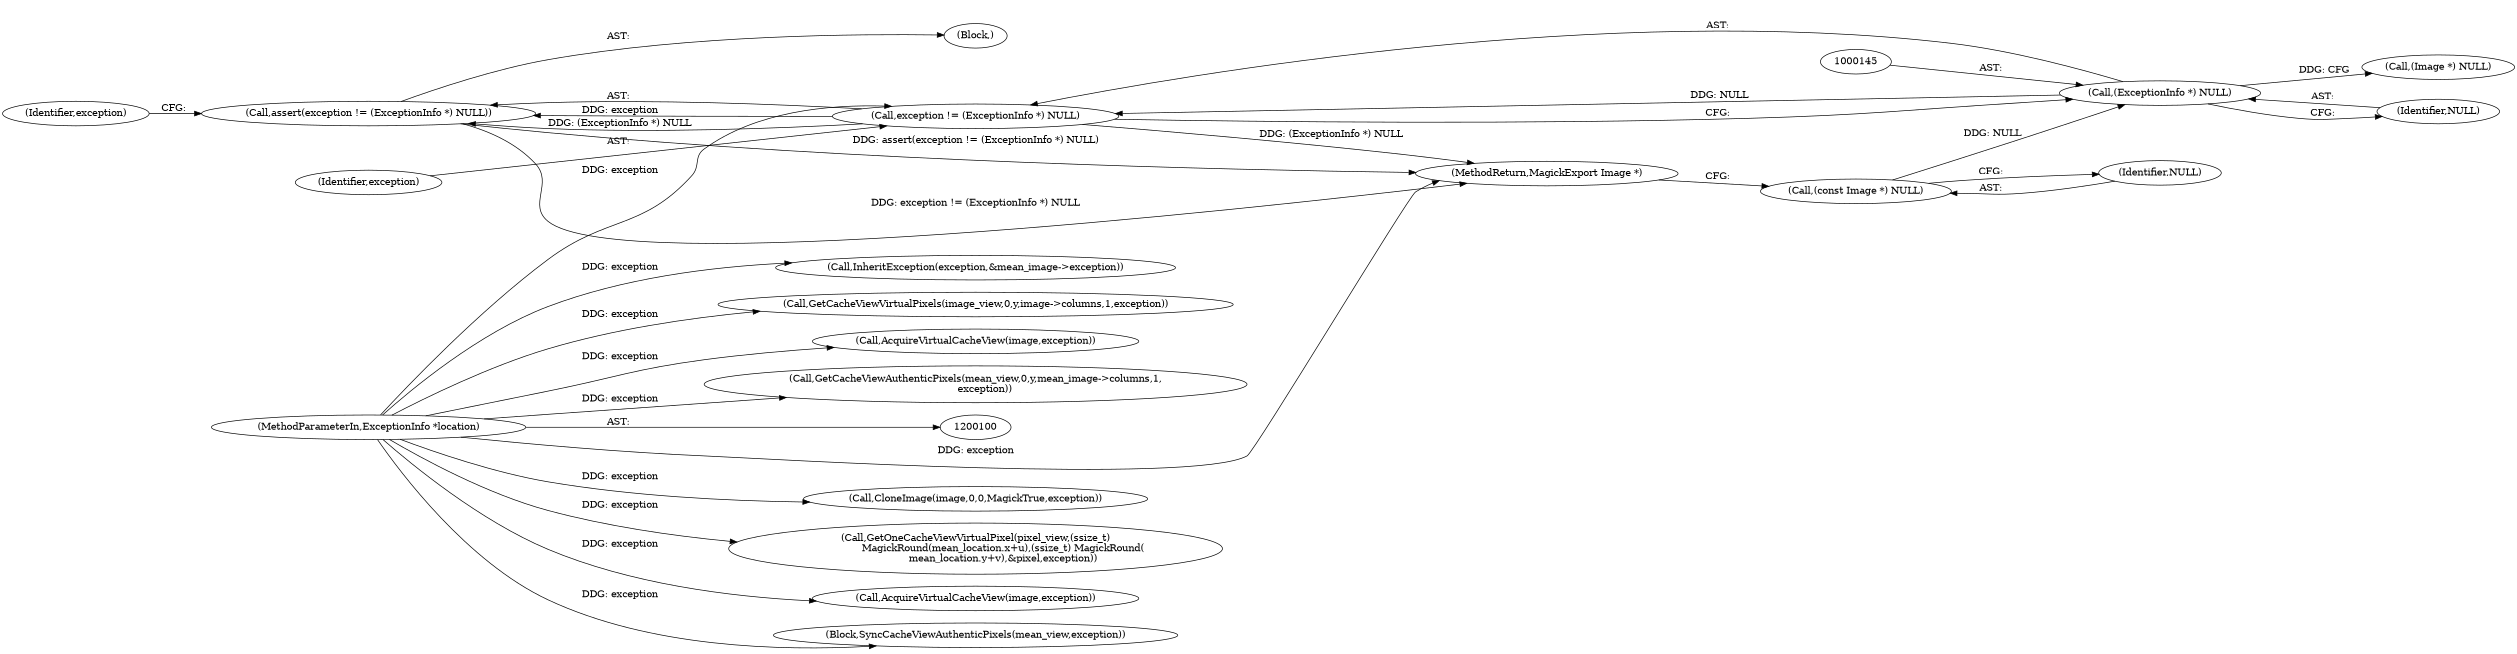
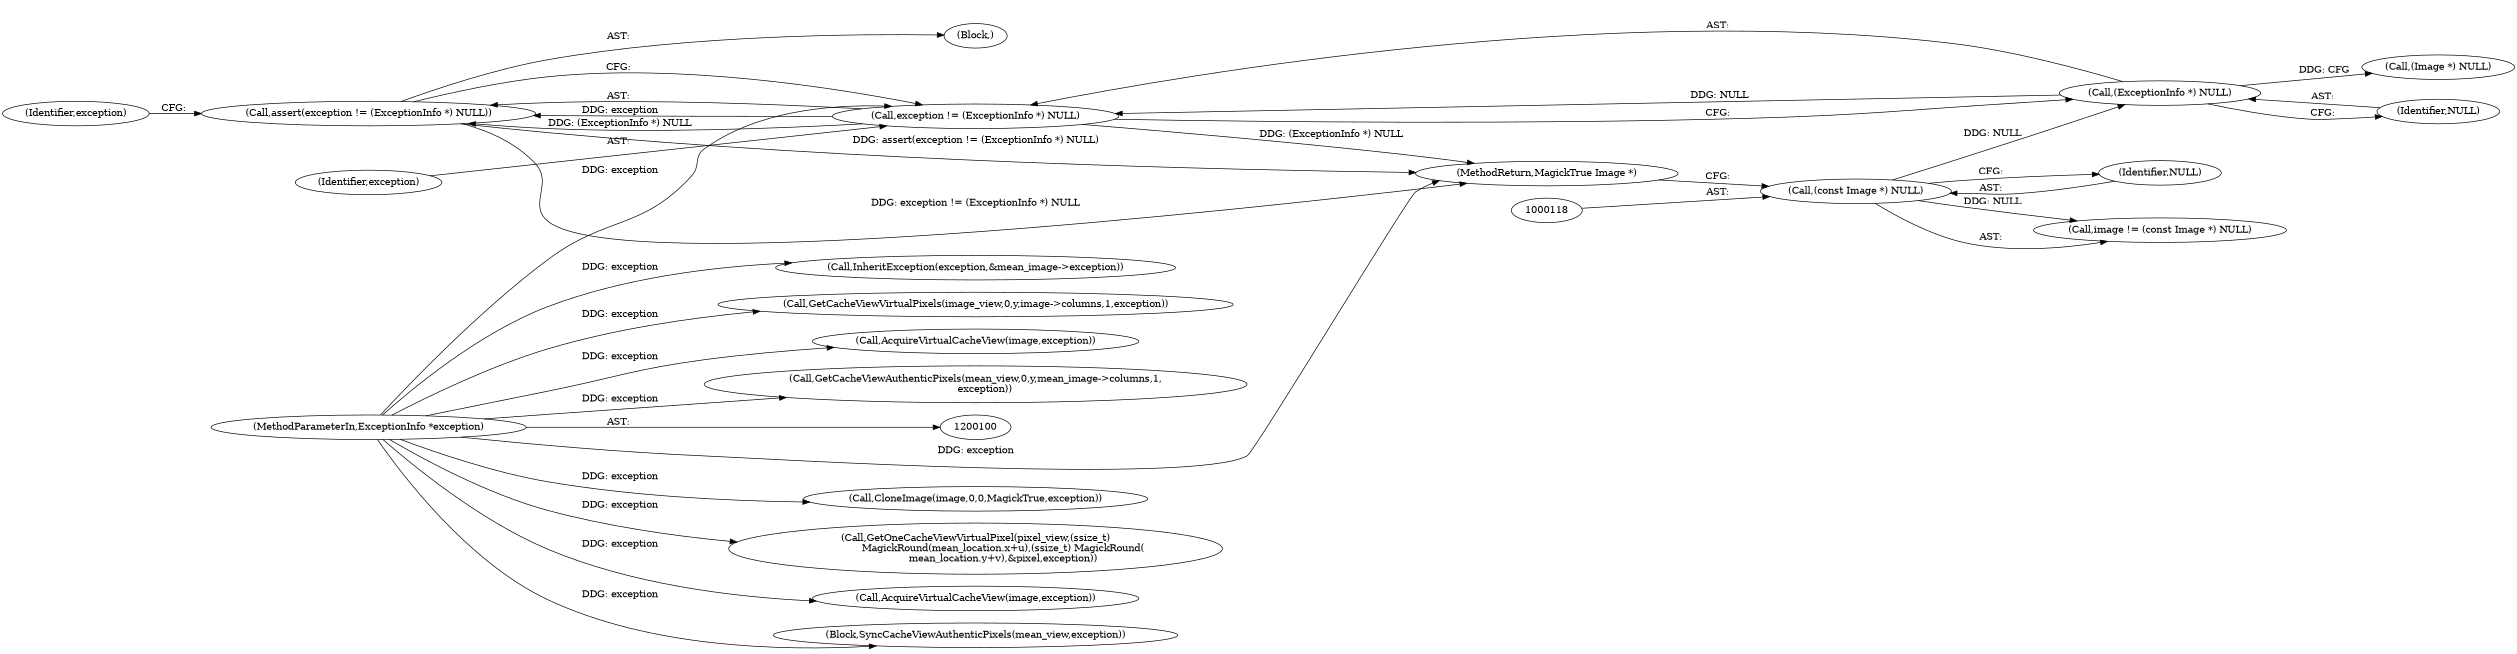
(1856, 62) -> none
none -> (664, 74)
(1547, 174) -> (1547, 174)
none -> (1547, 210)
none -> (2160, 230)
(369, 427) -> (369, 427)
